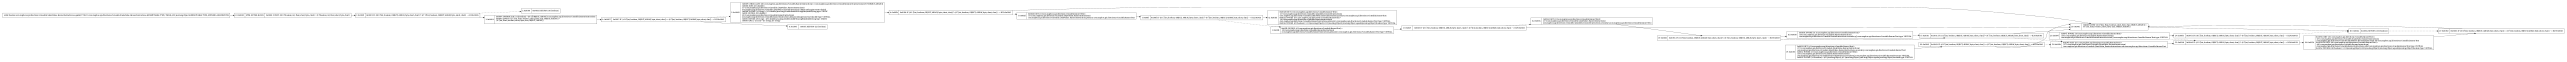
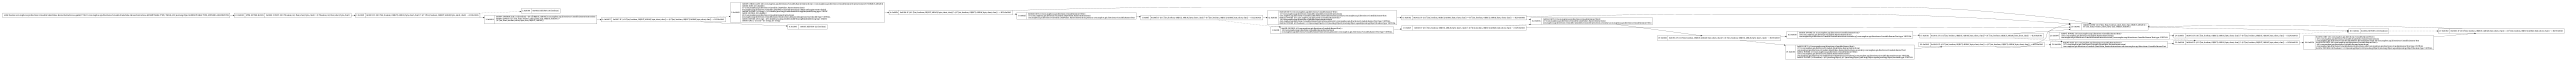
none -> (1464, 18)
(1862, 40) -> (1762, 43)
